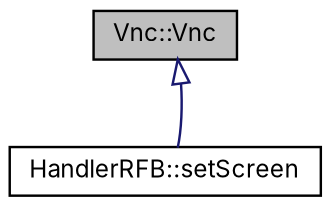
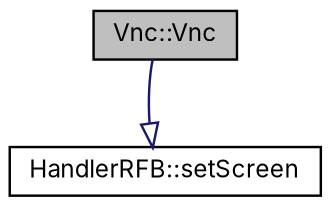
(181, 116) -> (149, 91)
